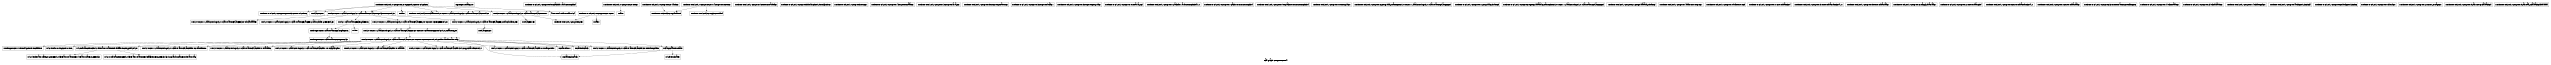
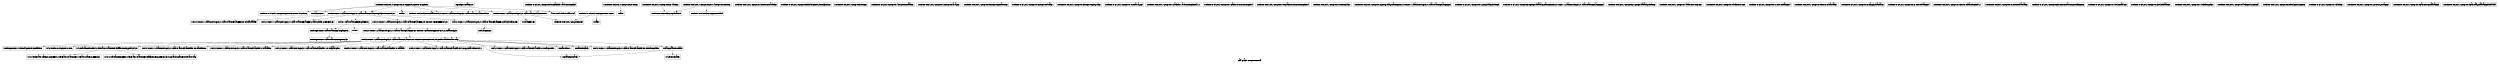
(1818, 5) -> none
